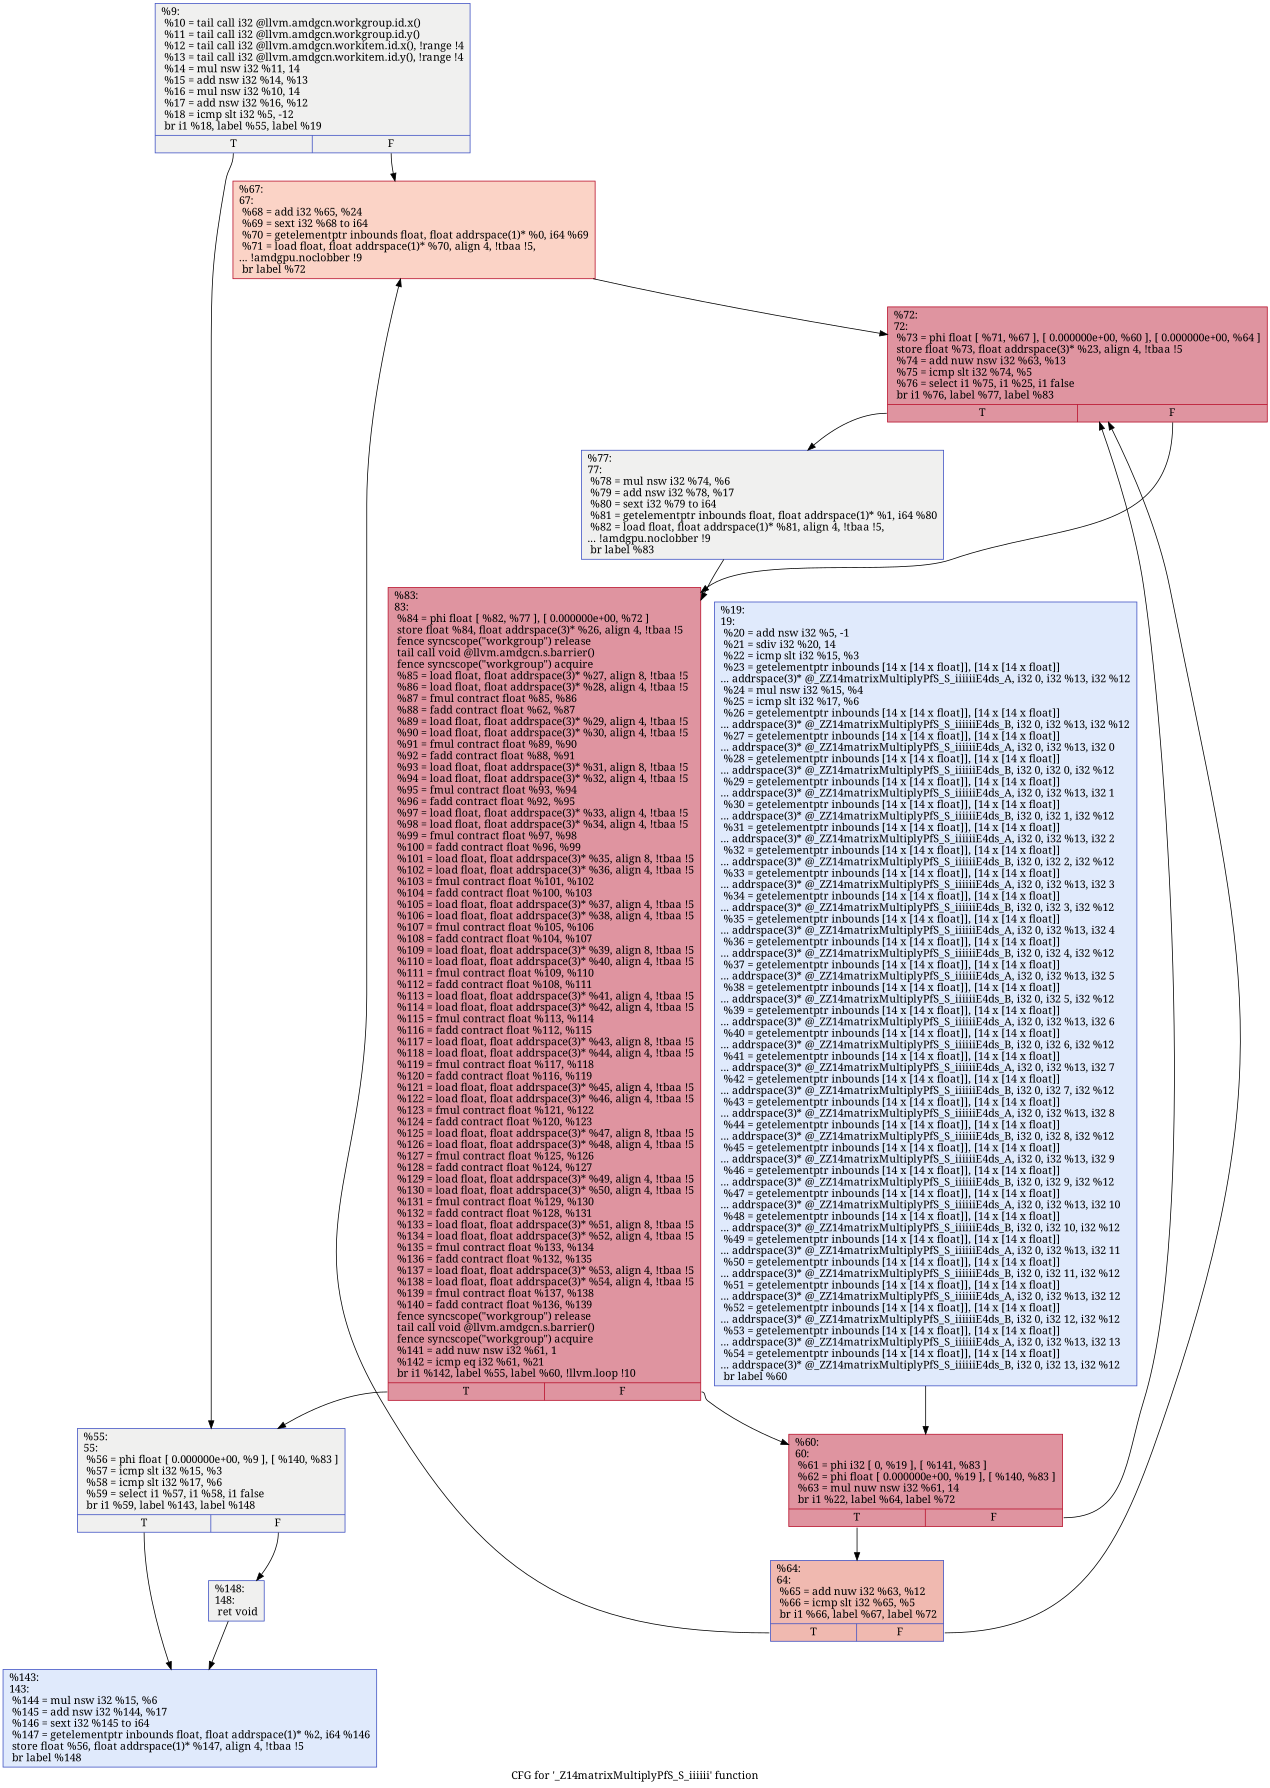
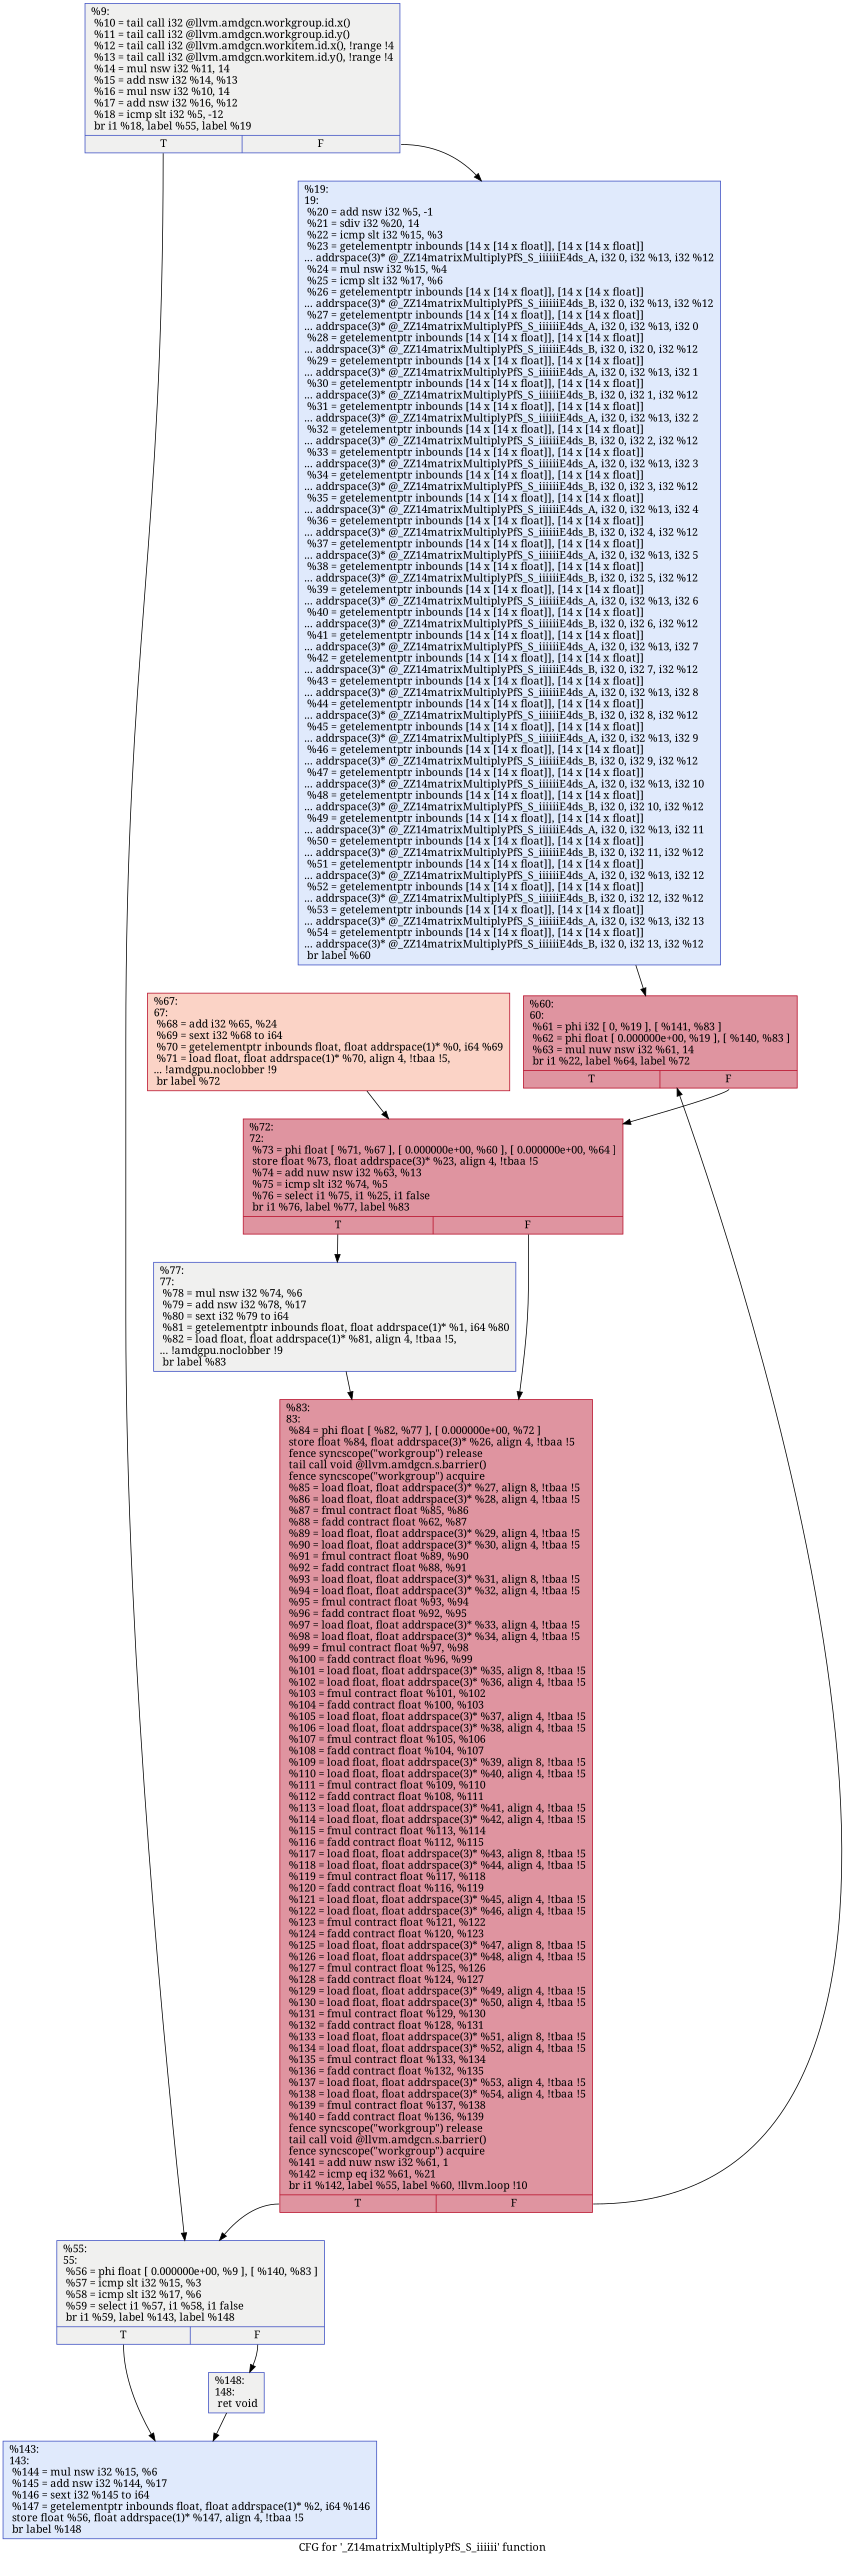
(392, 163) -> (442, 152)
(857, 1601) -> none
